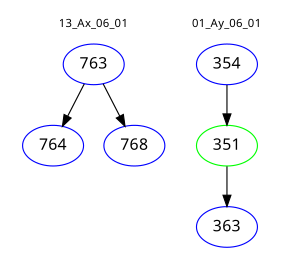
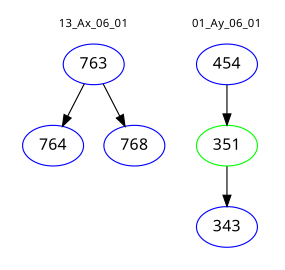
(227, 64) -> (227, 64)
(227, 227) -> (227, 227)
